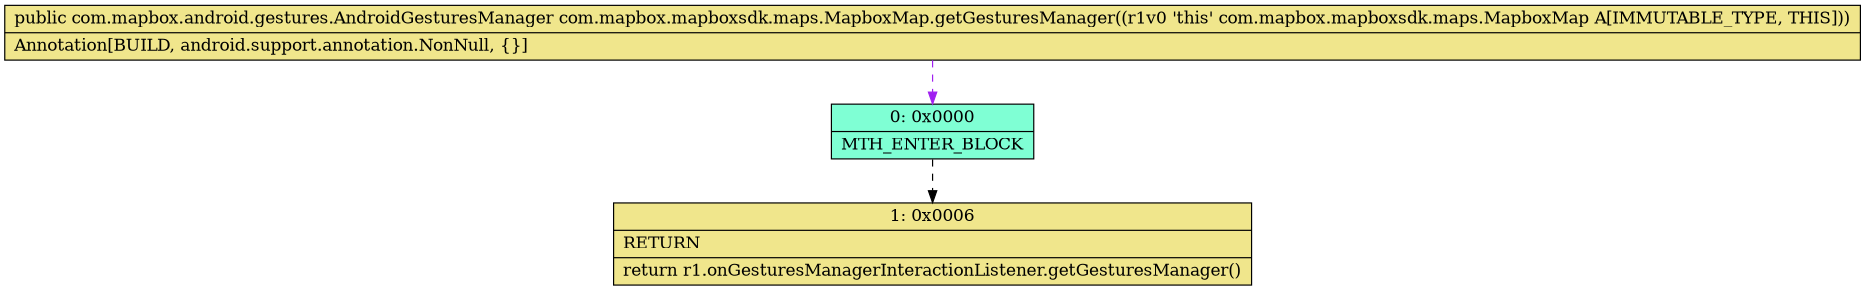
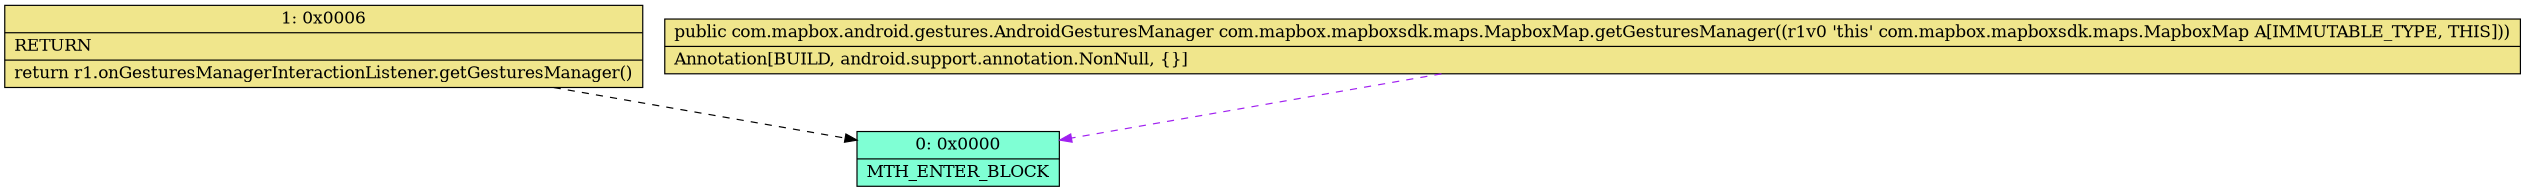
(933, 175) -> (699, 113)
